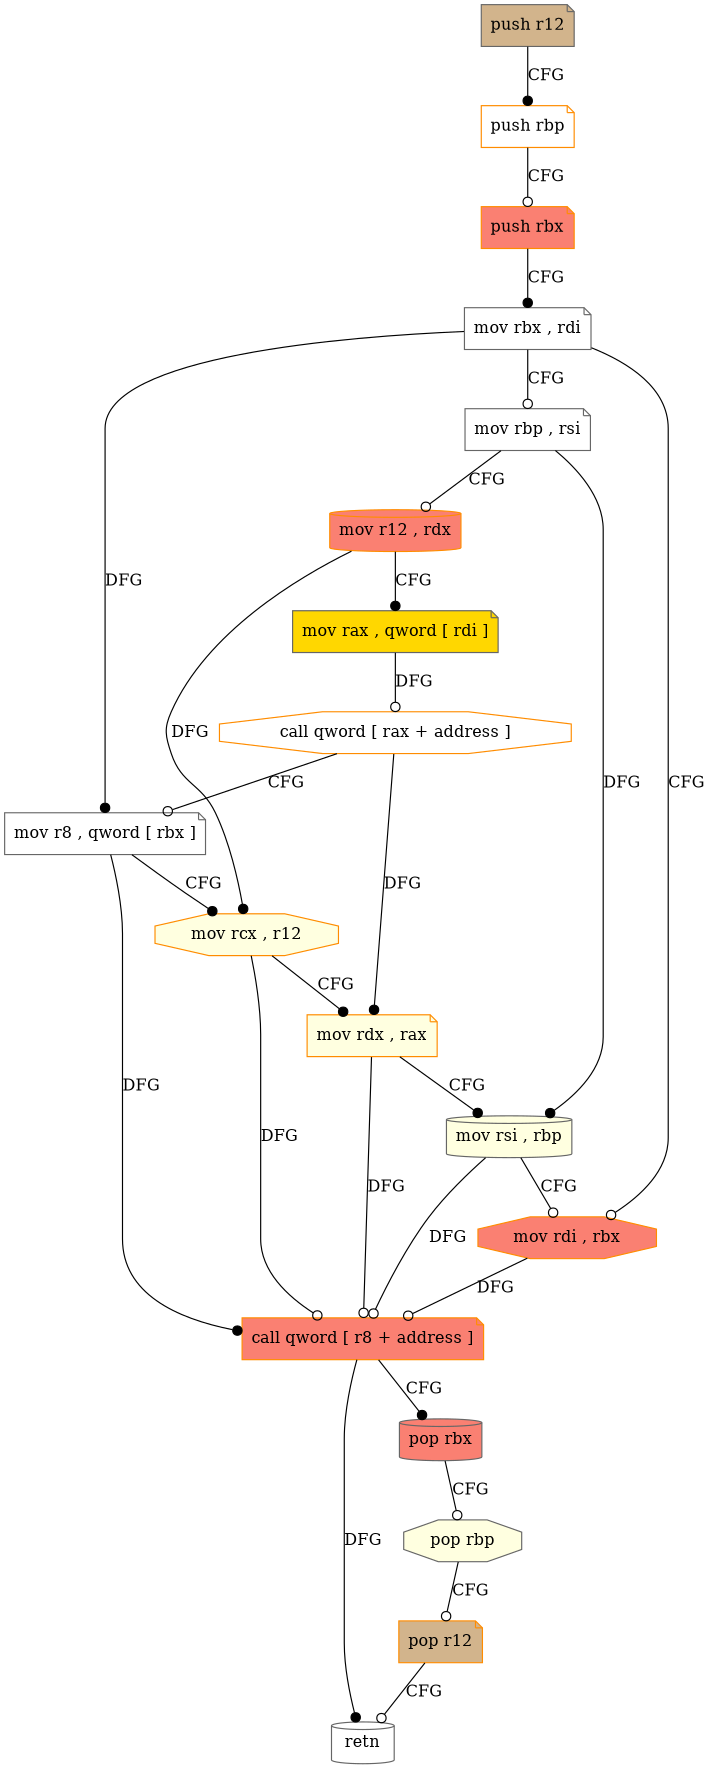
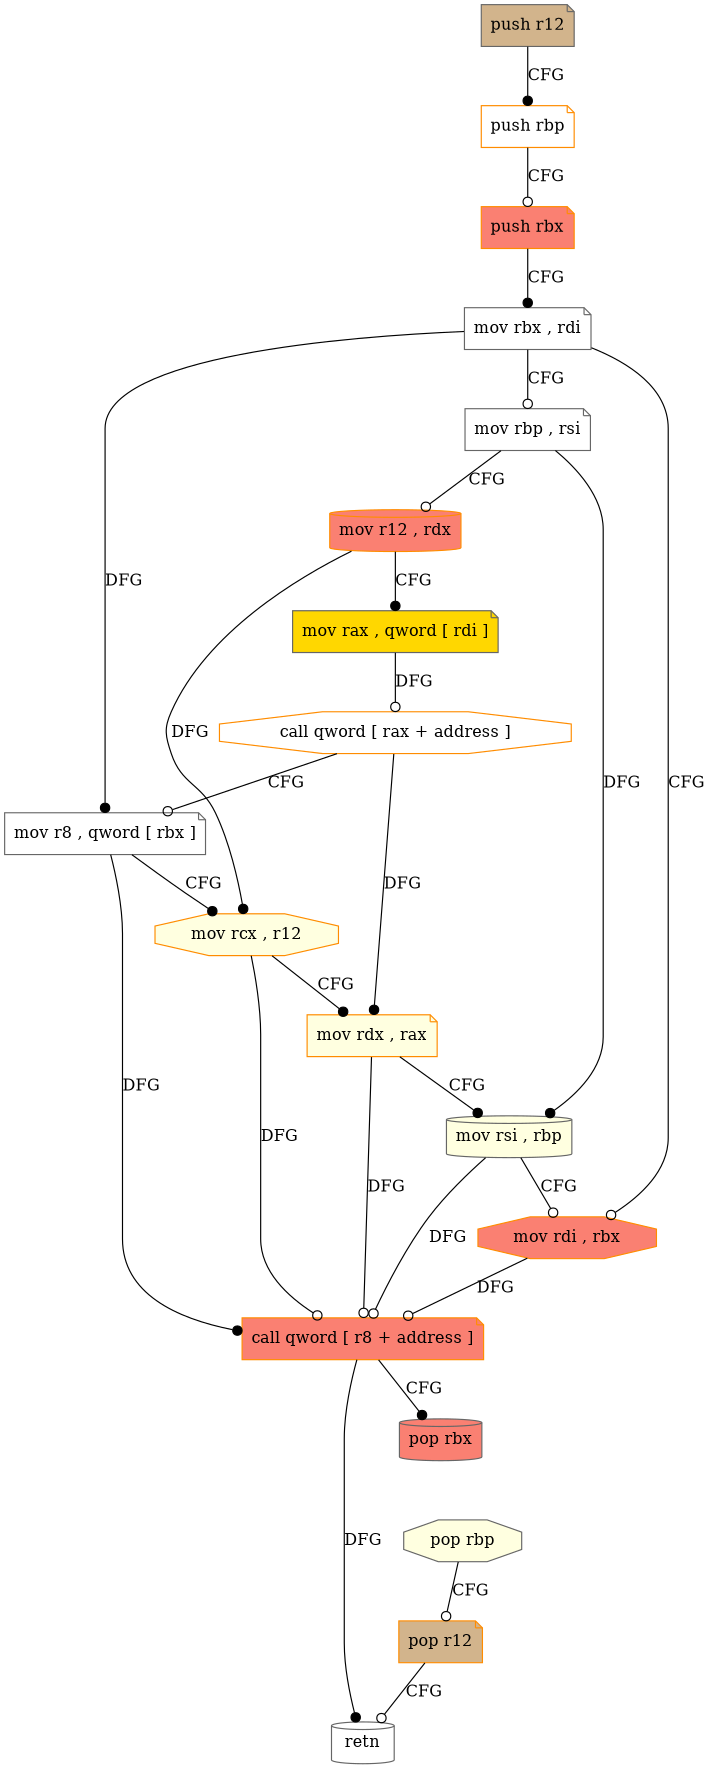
(451, 1486) -> none
